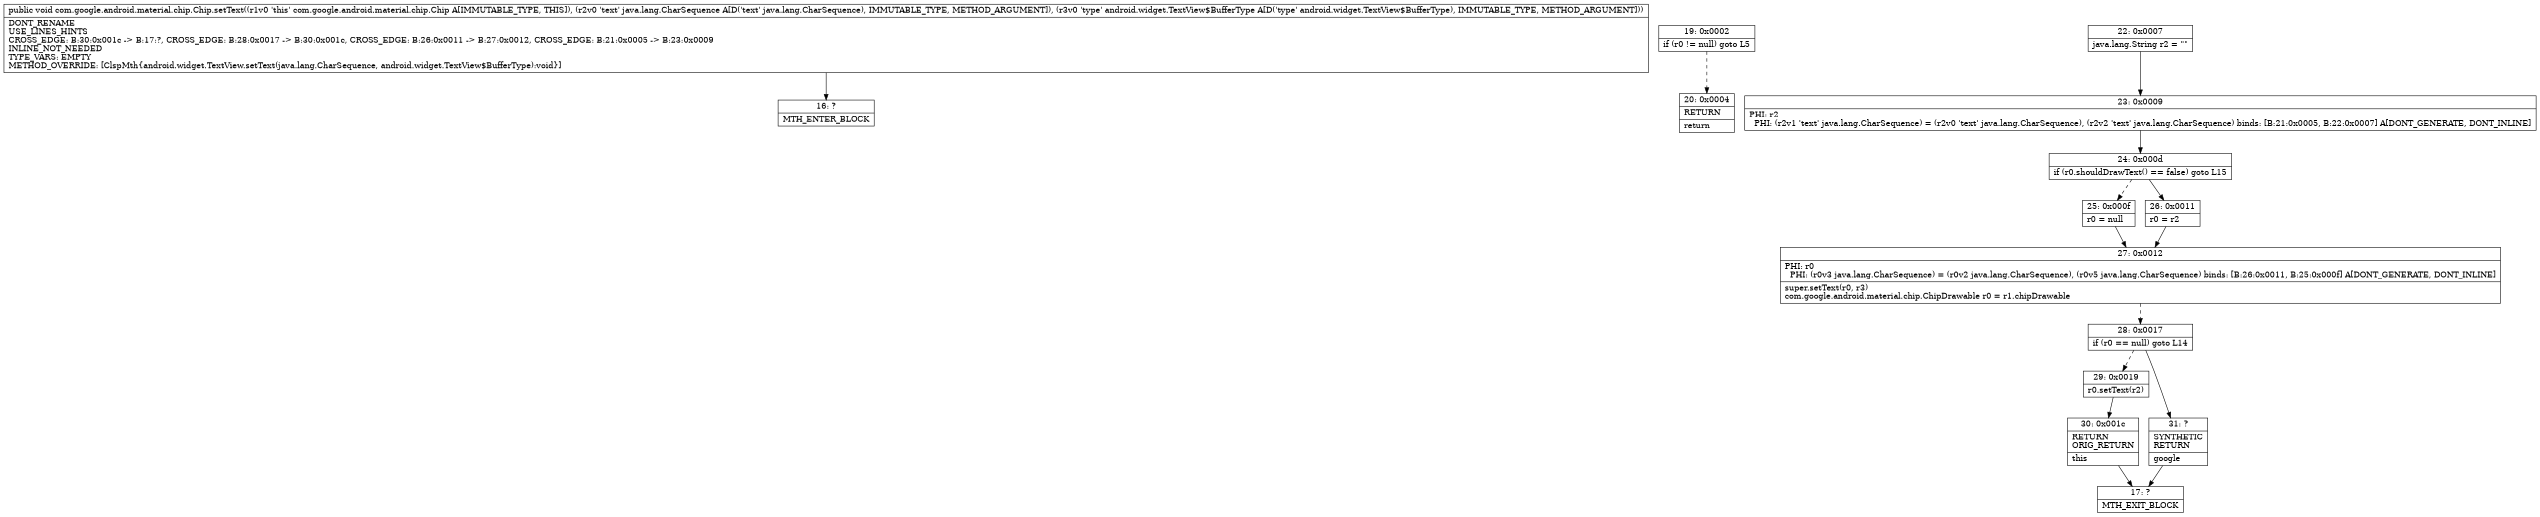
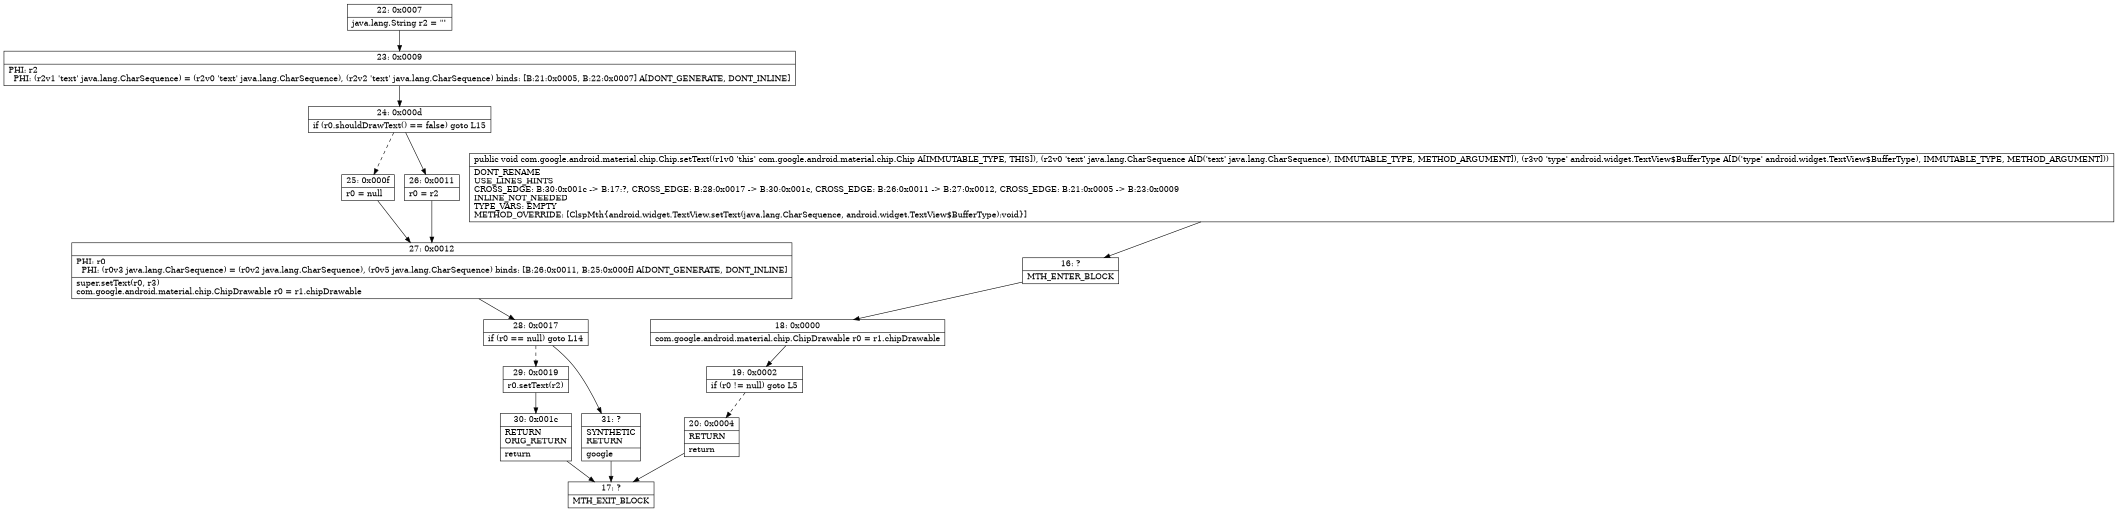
(2140, 311) -> (494, 308)
none -> (798, 333)
(2080, 459) -> (518, 454)
none -> (661, 466)
